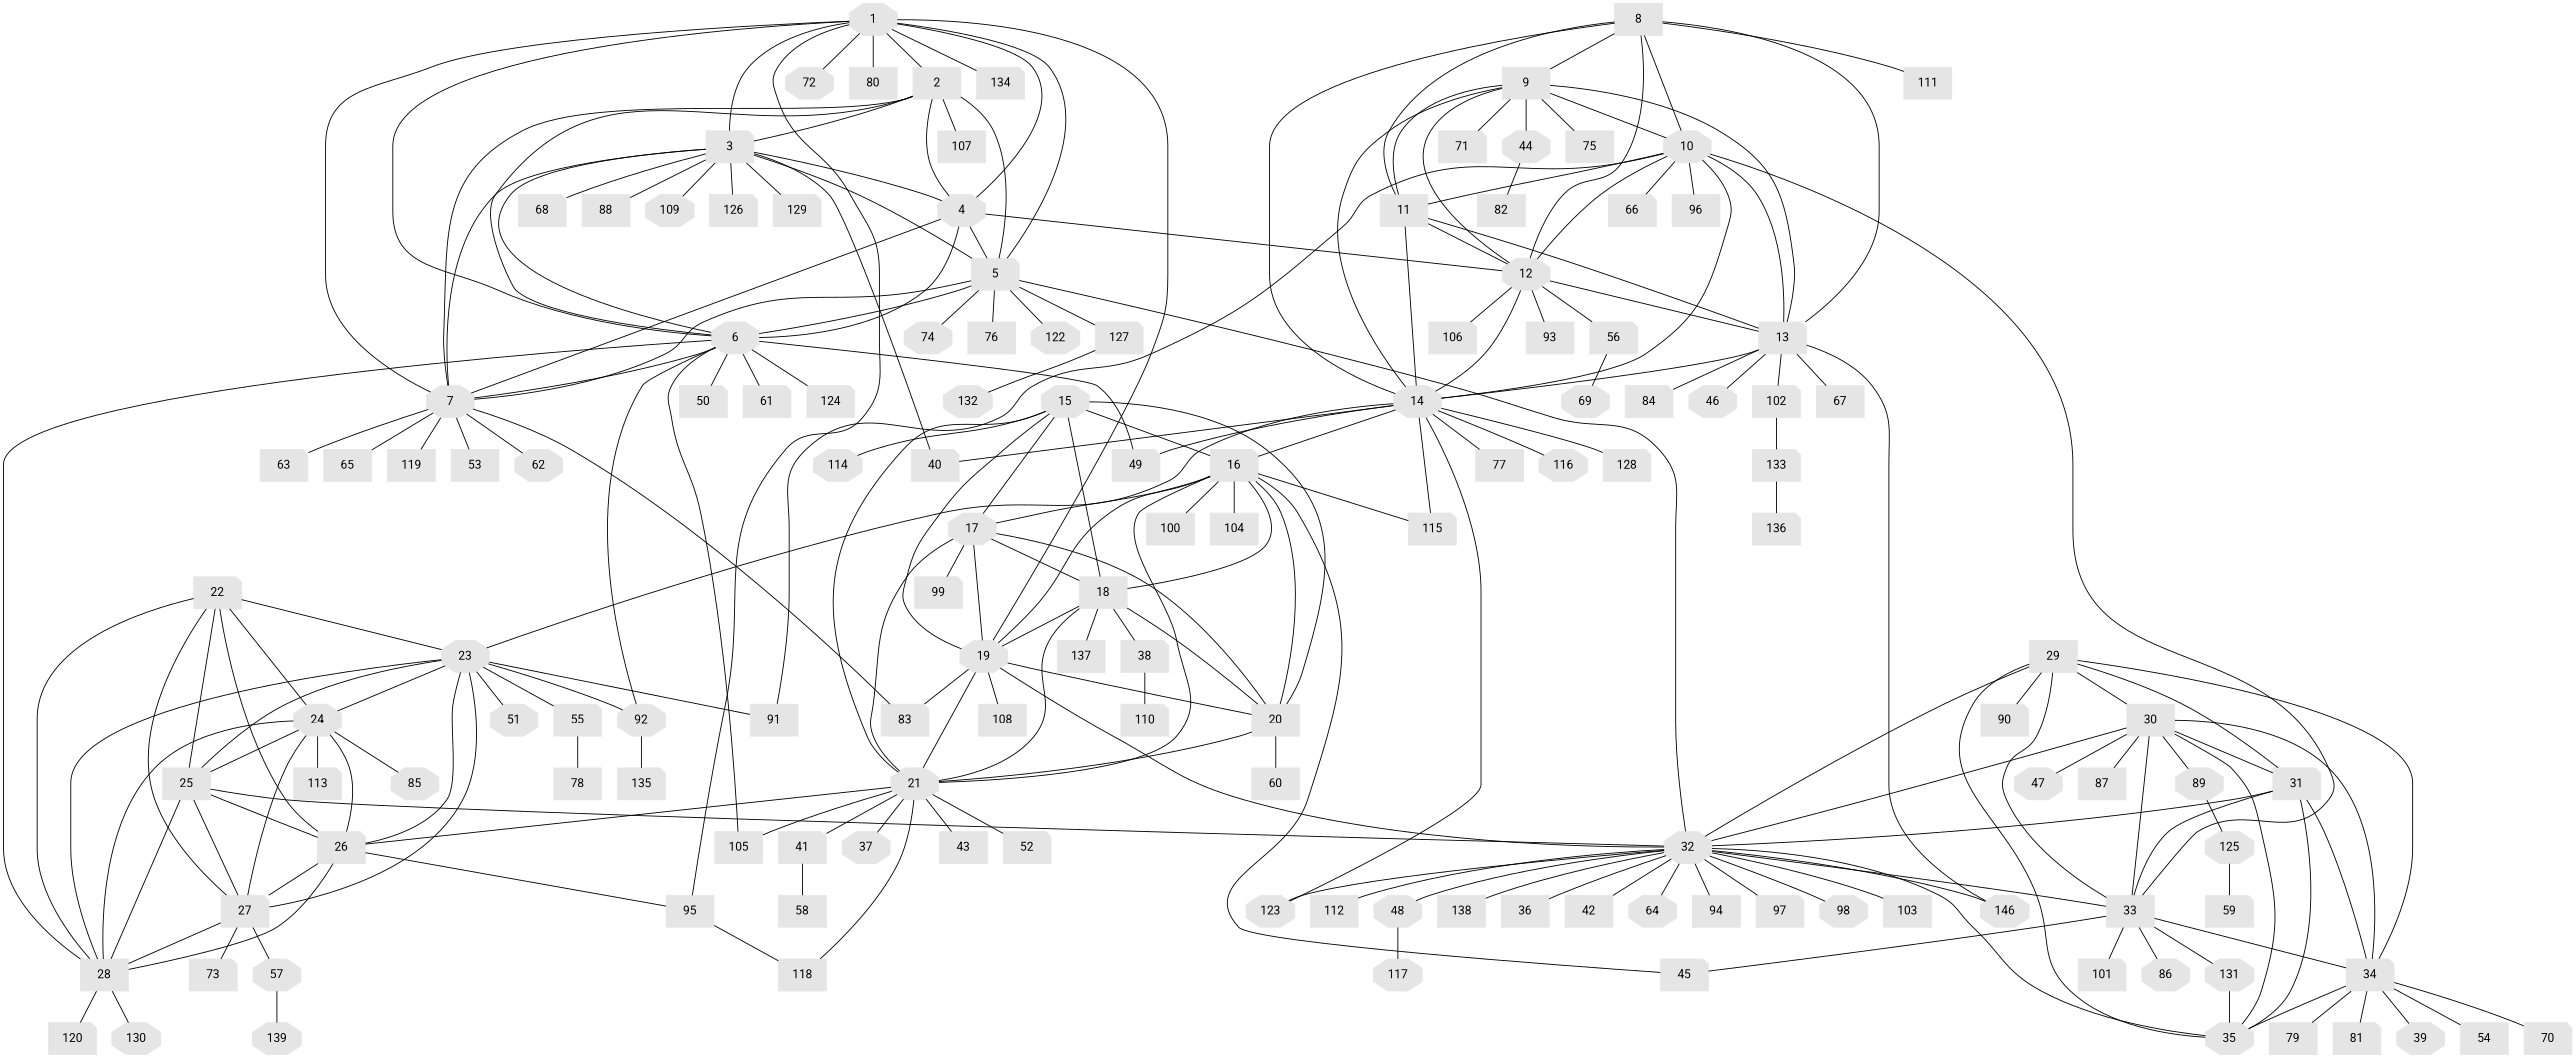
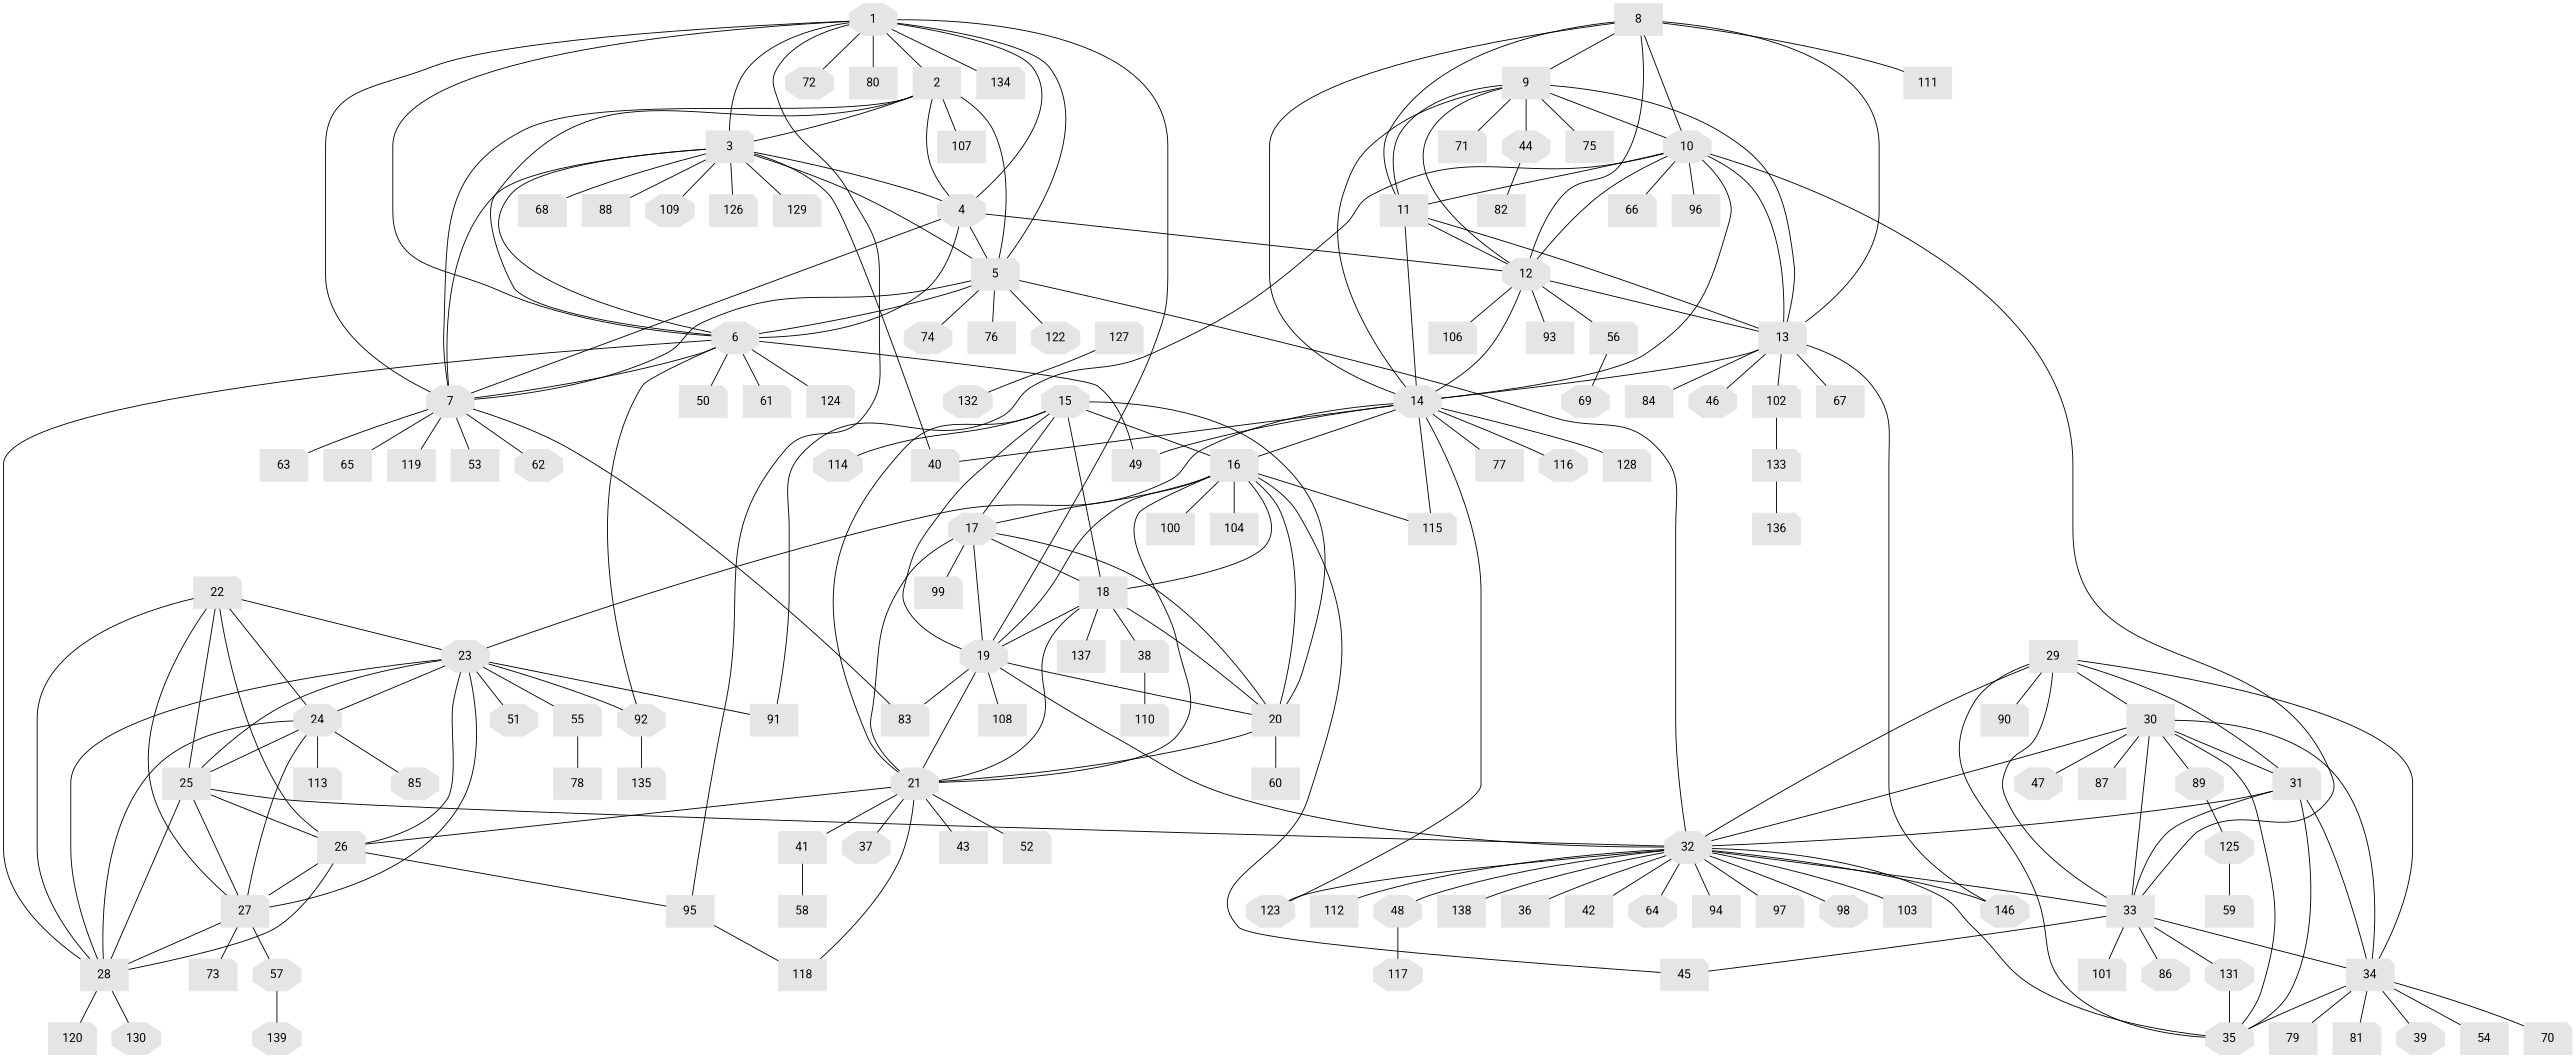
(1057, 306) -> none
(352, 781) -> none
(739, 848) -> none
